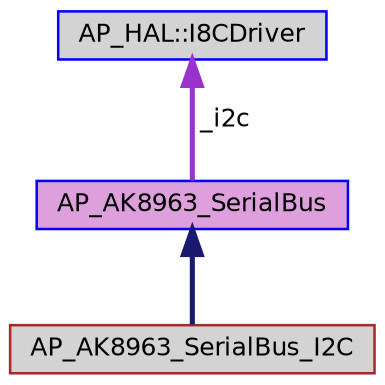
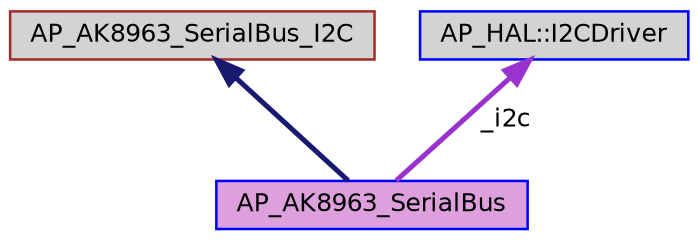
(192, 35) -> (554, 35)
(192, 290) -> (292, 129)
